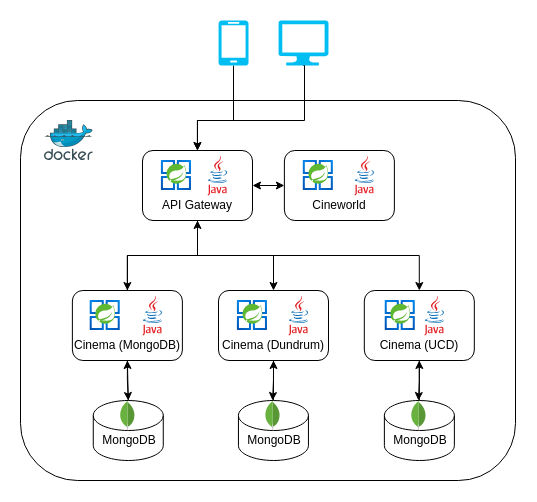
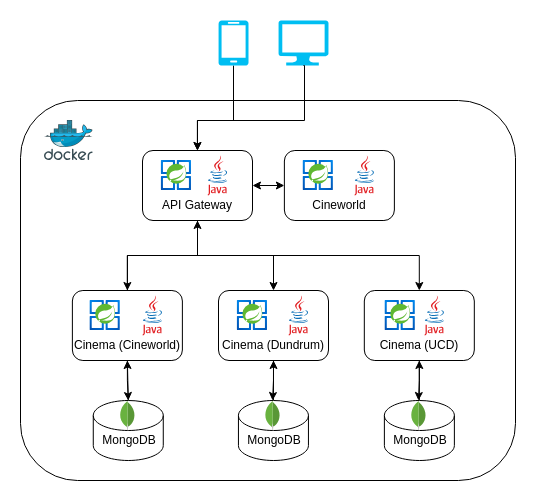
(128, 346) -> (128, 346)
